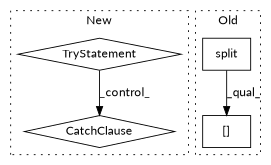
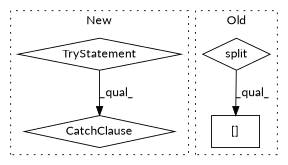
(227, 54) -> (236, 54)
(125, 93) -> (117, 93)
